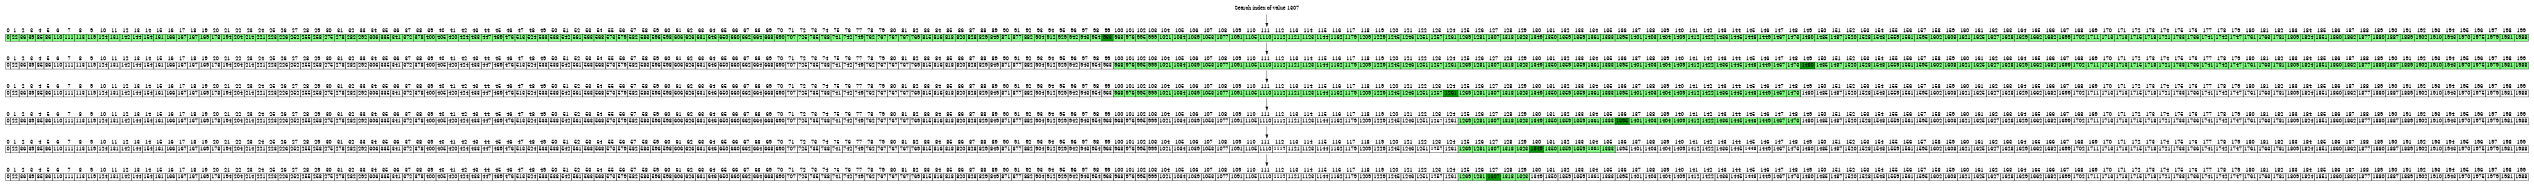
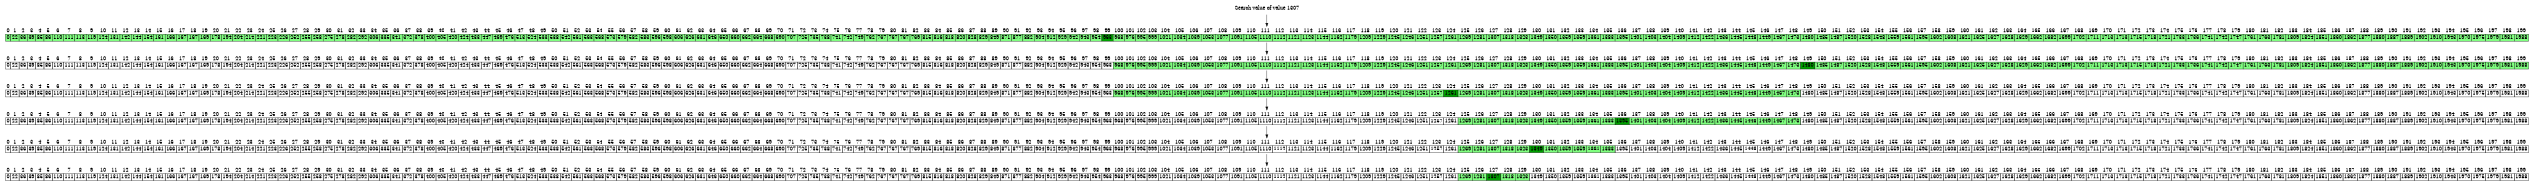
(1267, 9) -> (1267, 9)
